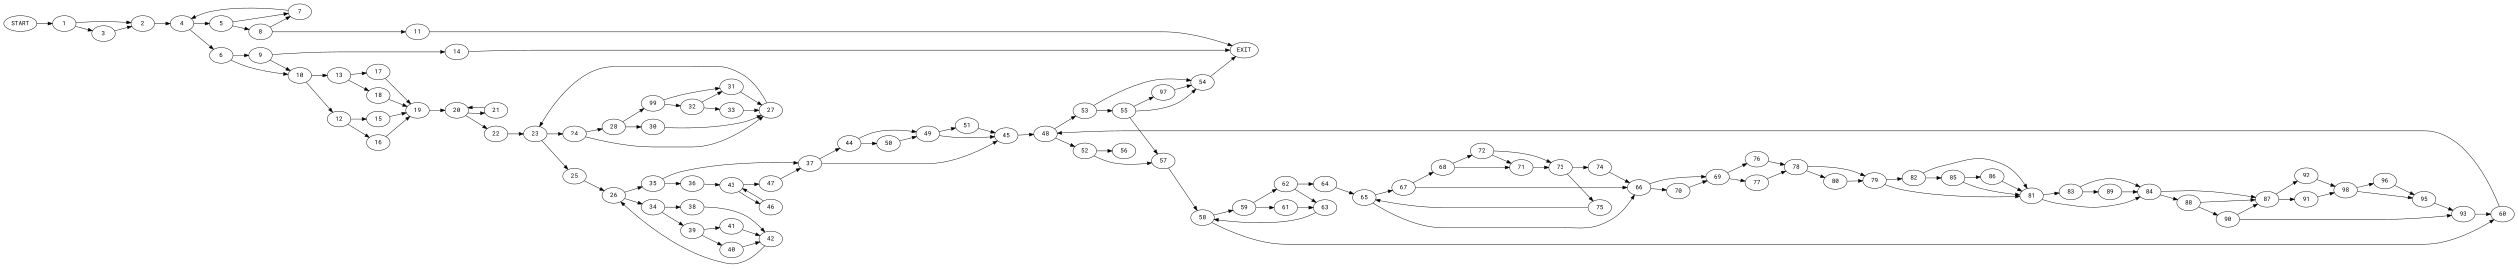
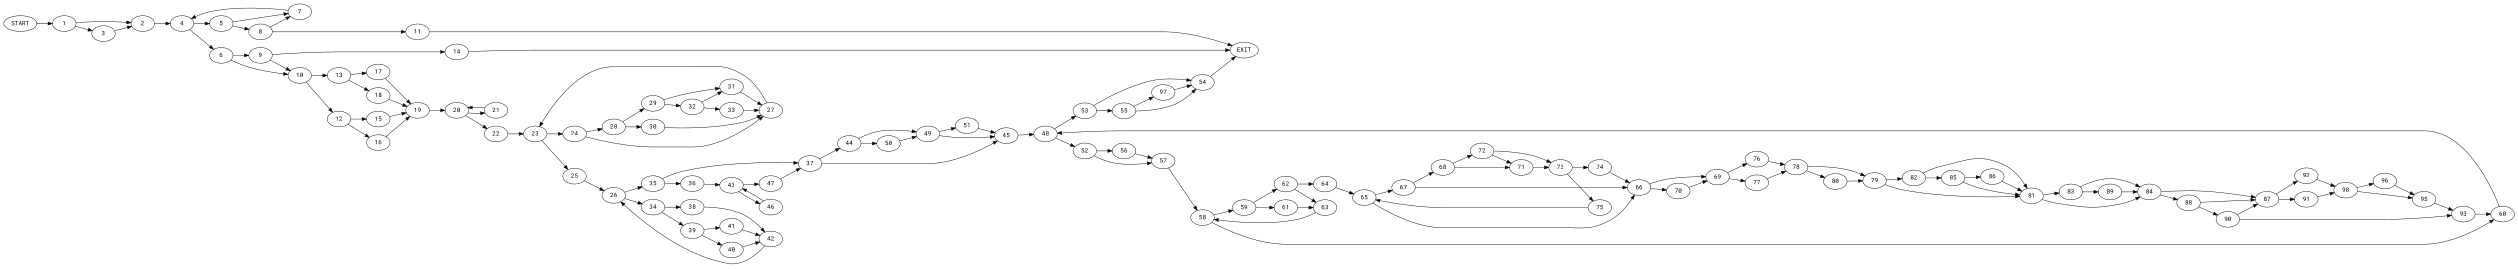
(653, 103) -> (653, 103)
(1142, 134) -> (1142, 155)
